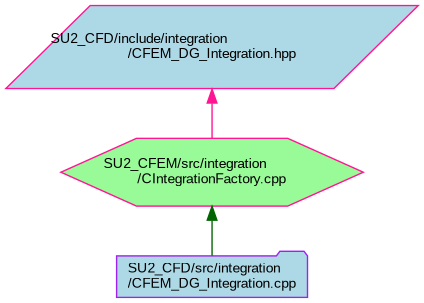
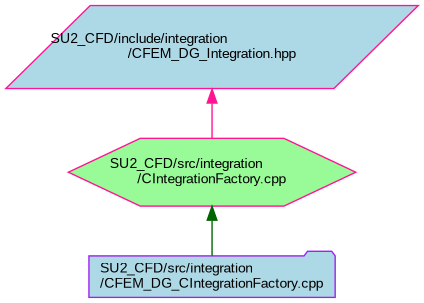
(212, 172) -> (212, 172)
(212, 277) -> (212, 277)
